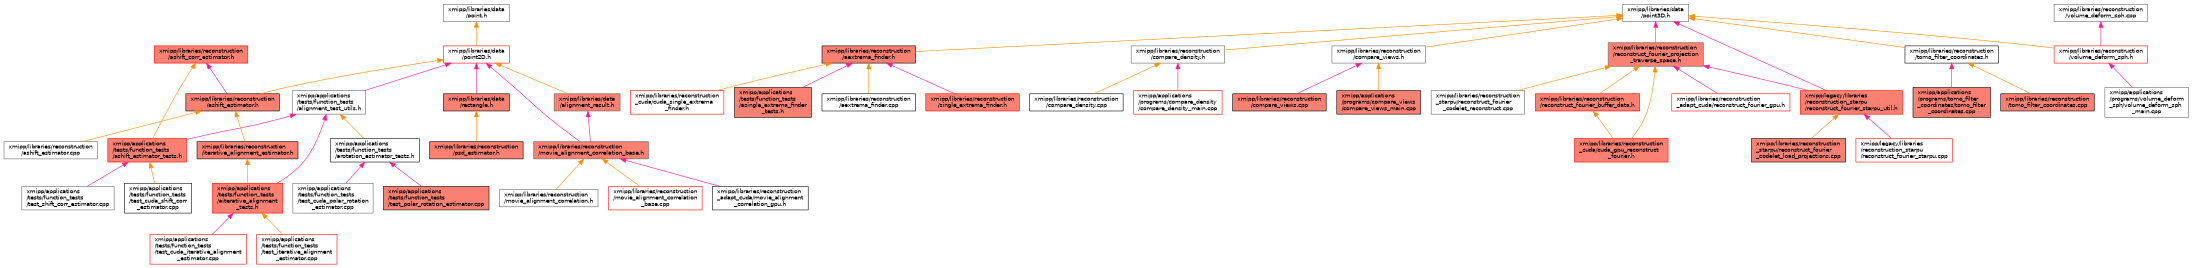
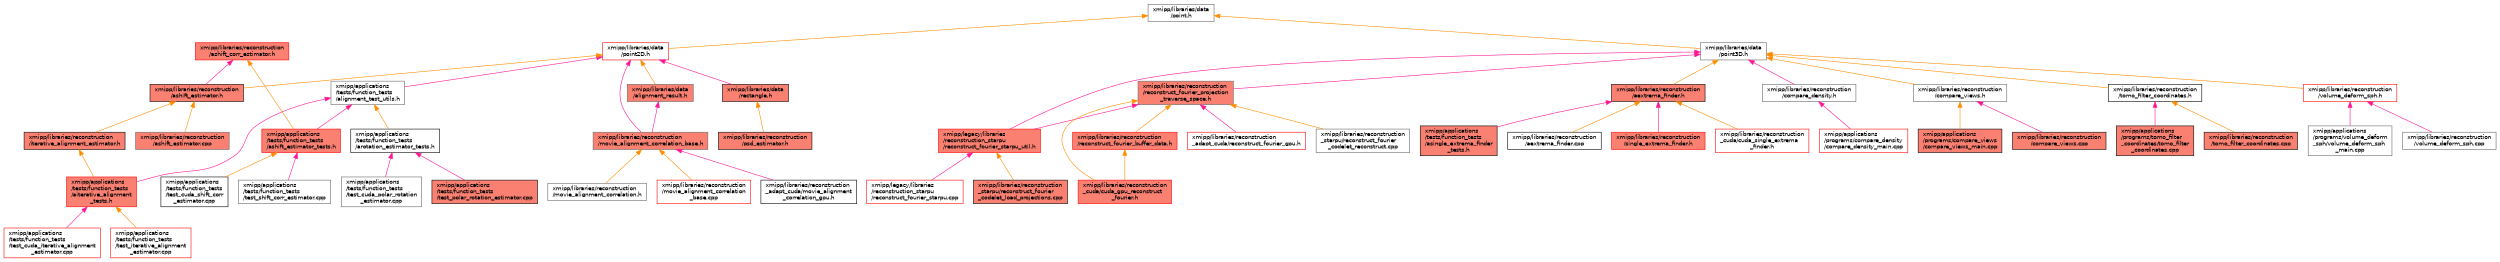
none -> (1460, 32)
(1421, 33) -> (1774, 74)
(2101, 37) -> (2402, 118)
(1076, 102) -> none
(51, 150) -> (182, 141)
